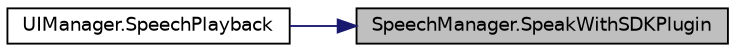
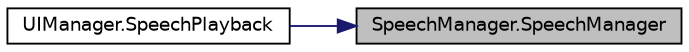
(542, 26) -> (519, 26)
